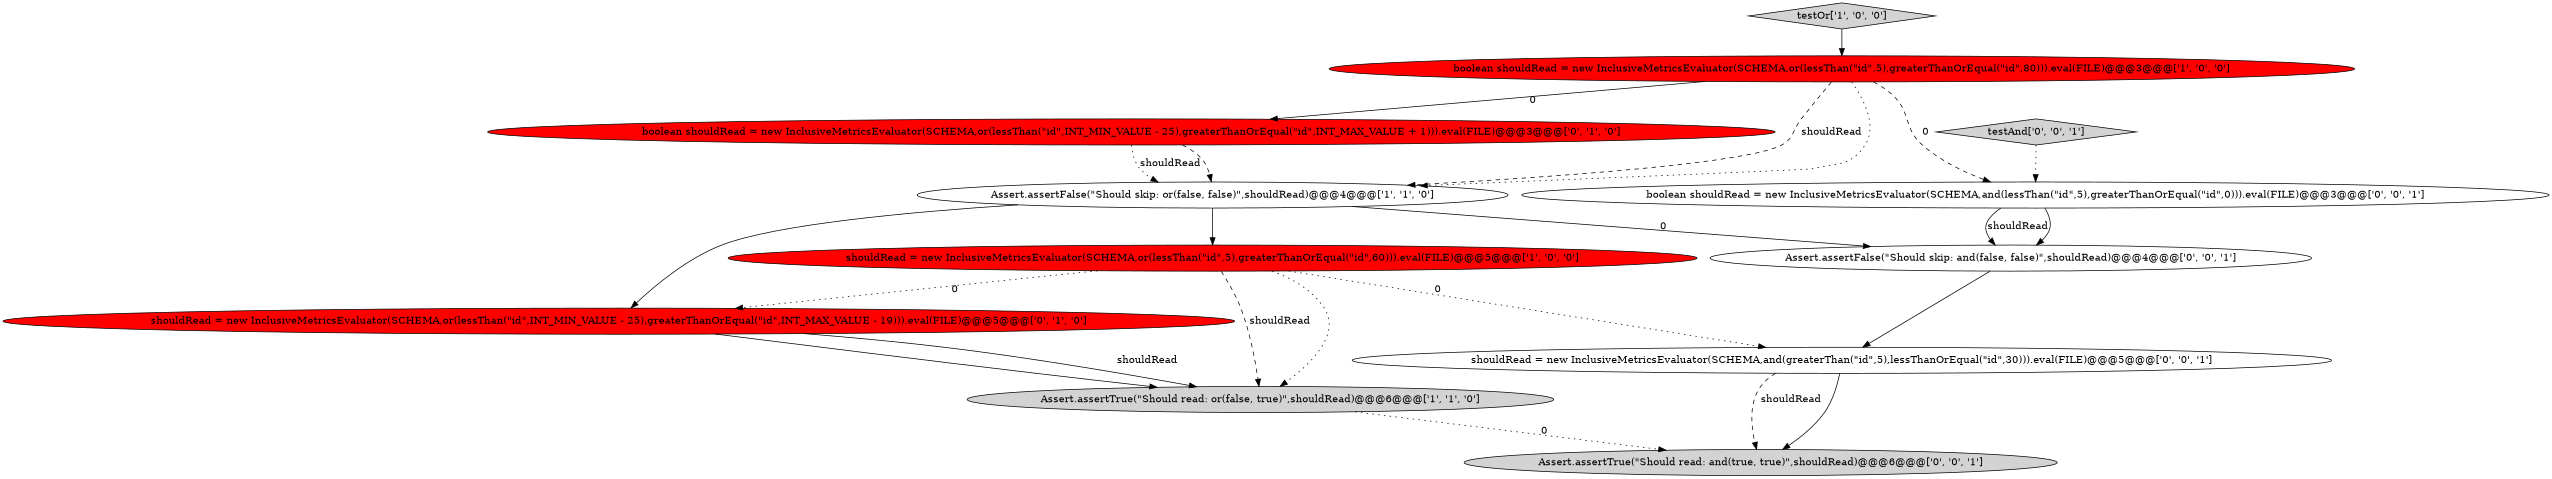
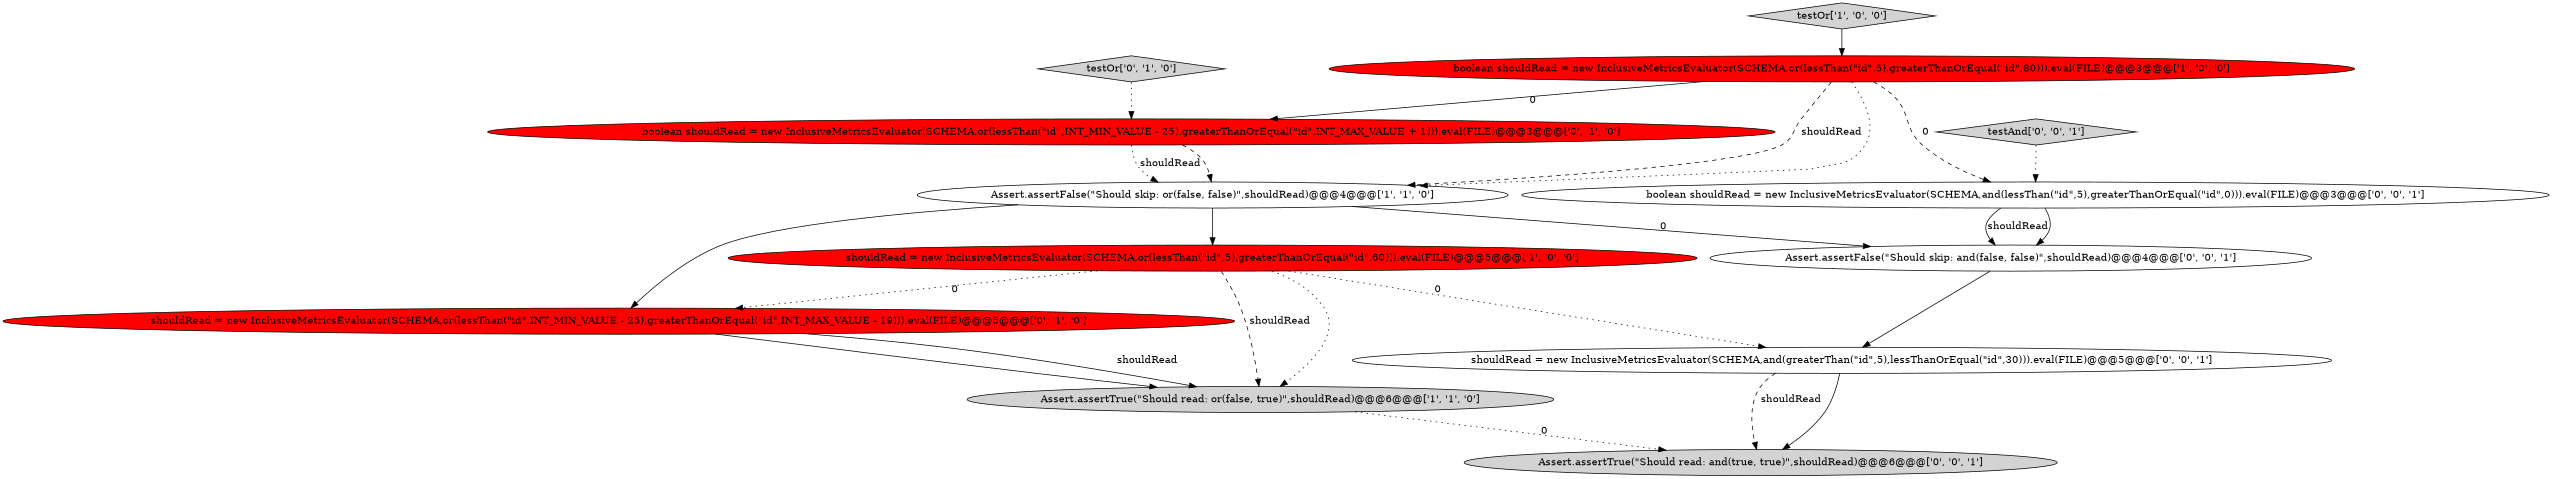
none -> (1131, 69)
